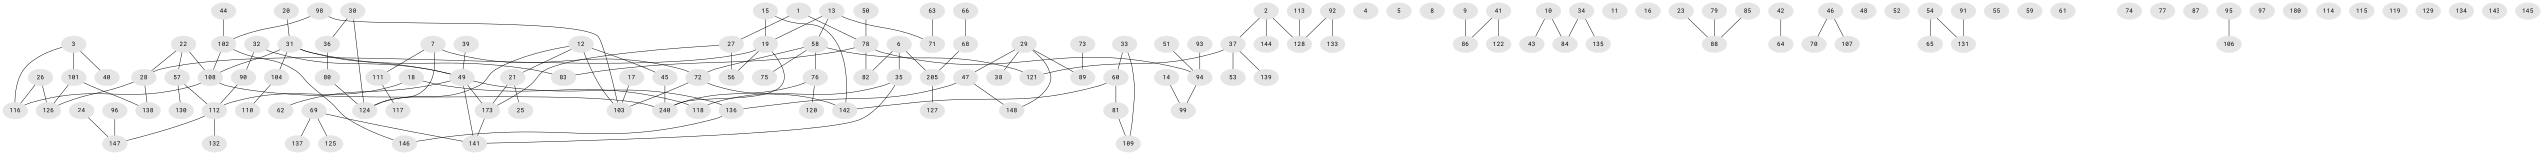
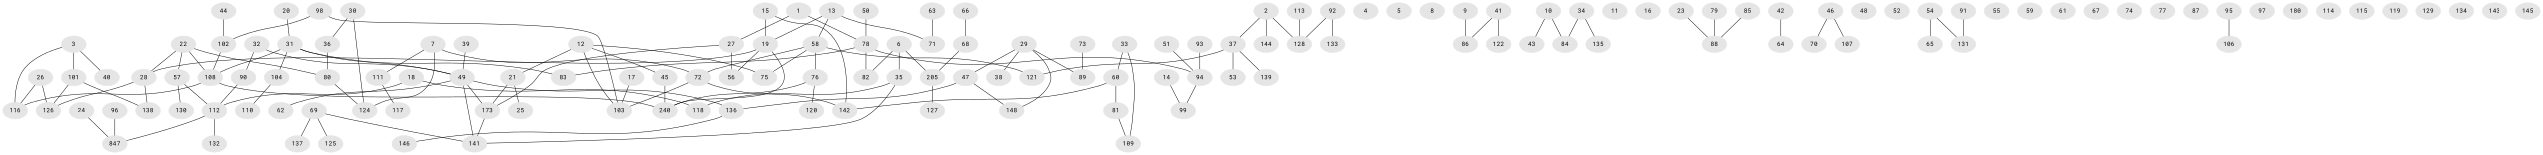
none -> (2096, 11)
none -> (255, 62)
(488, 77) -> (675, 54)
(315, 90) -> none
(115, 144) -> (115, 144)
